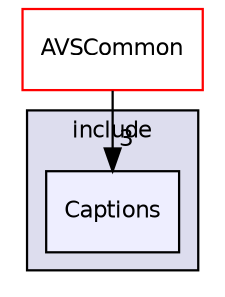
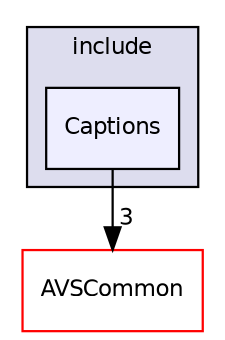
(113, 124) -> (113, 201)
